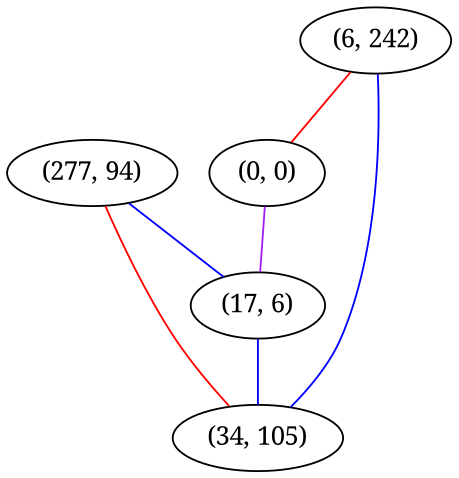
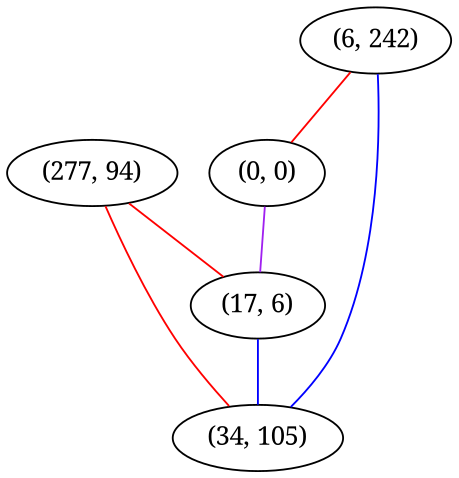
(176, 240) -> (176, 240)
